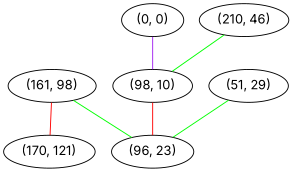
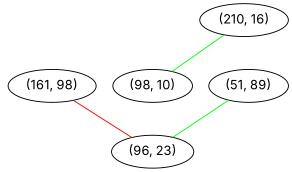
(153, 20) -> none
(244, 20) -> (244, 20)
(249, 86) -> (249, 86)
(103, 119) -> (103, 119)
(153, 119) -> none
(49, 152) -> none
